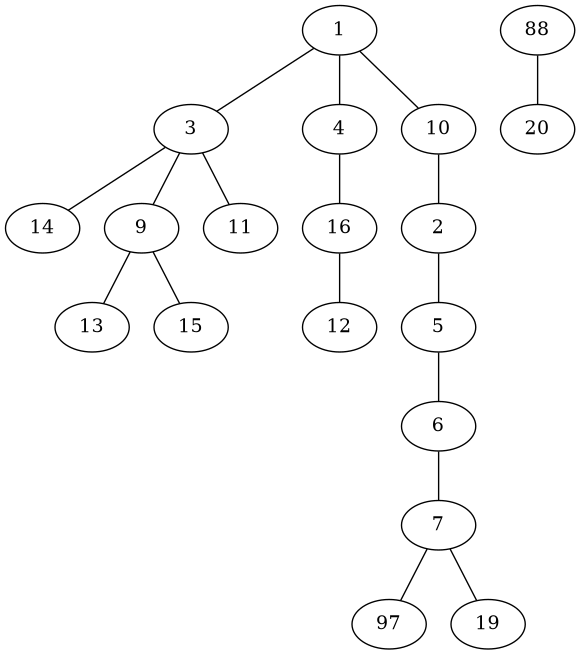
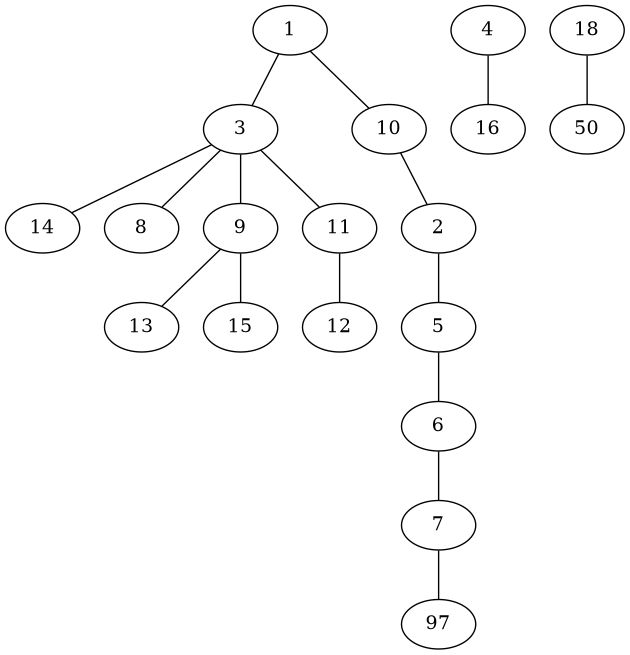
(538, 30) -> (587, 30)
(340, 80) -> none
(538, 129) -> (587, 129)
none -> (142, 228)
(340, 278) -> (340, 278)
(488, 624) -> none
